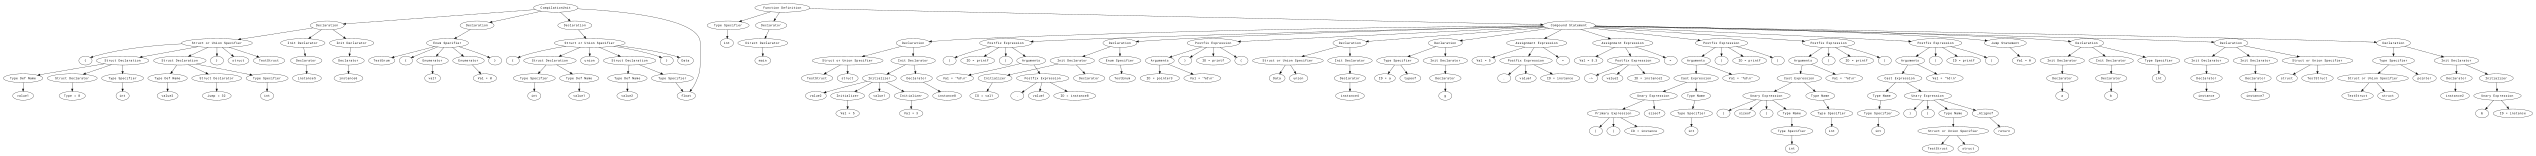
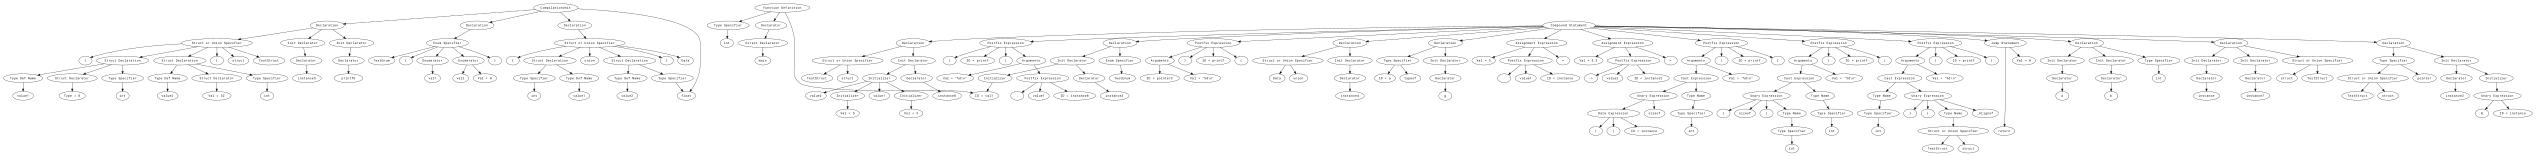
(1175, 17) -> (848, 90)
(348, 78) -> (348, 78)
none -> (461, 78)
(217, 96) -> (217, 96)
none -> (1115, 96)
(1613, 113) -> (1613, 113)
(1994, 121) -> (2005, 86)
